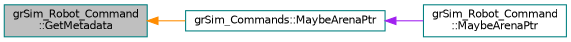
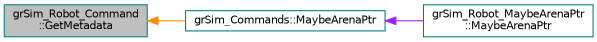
(495, 21) -> (508, 21)
